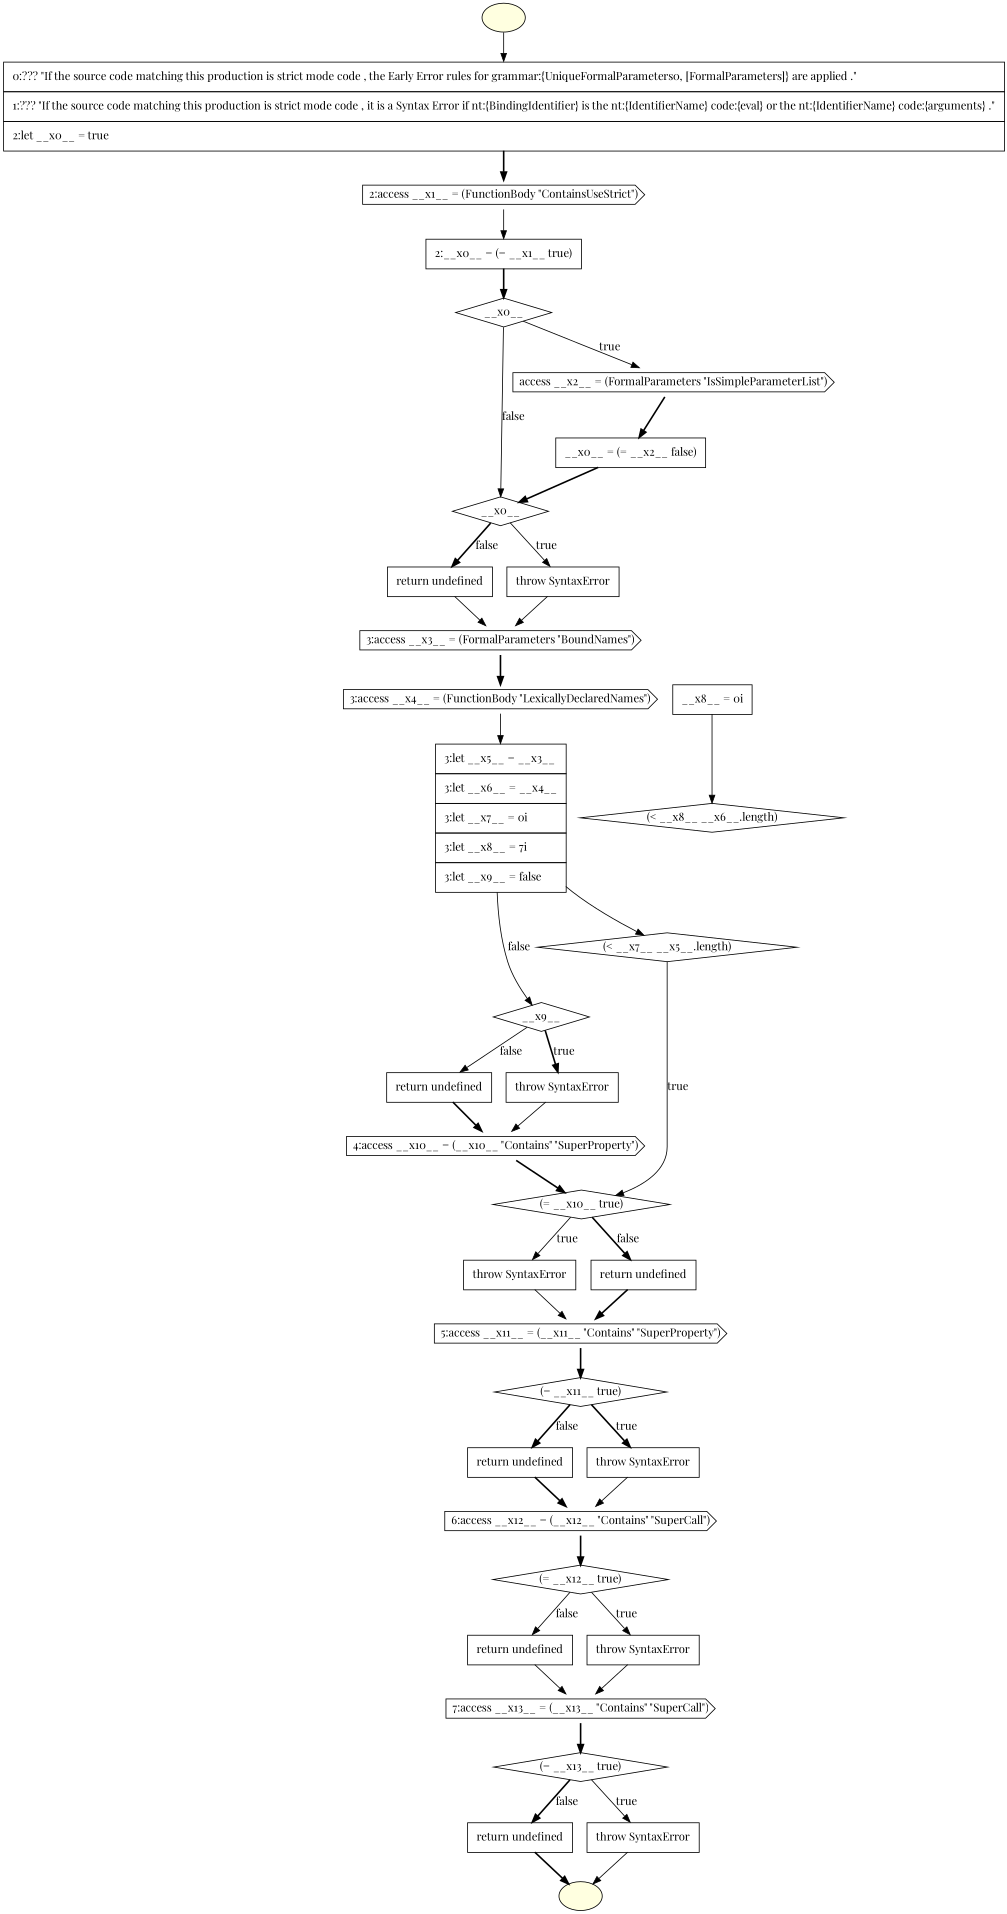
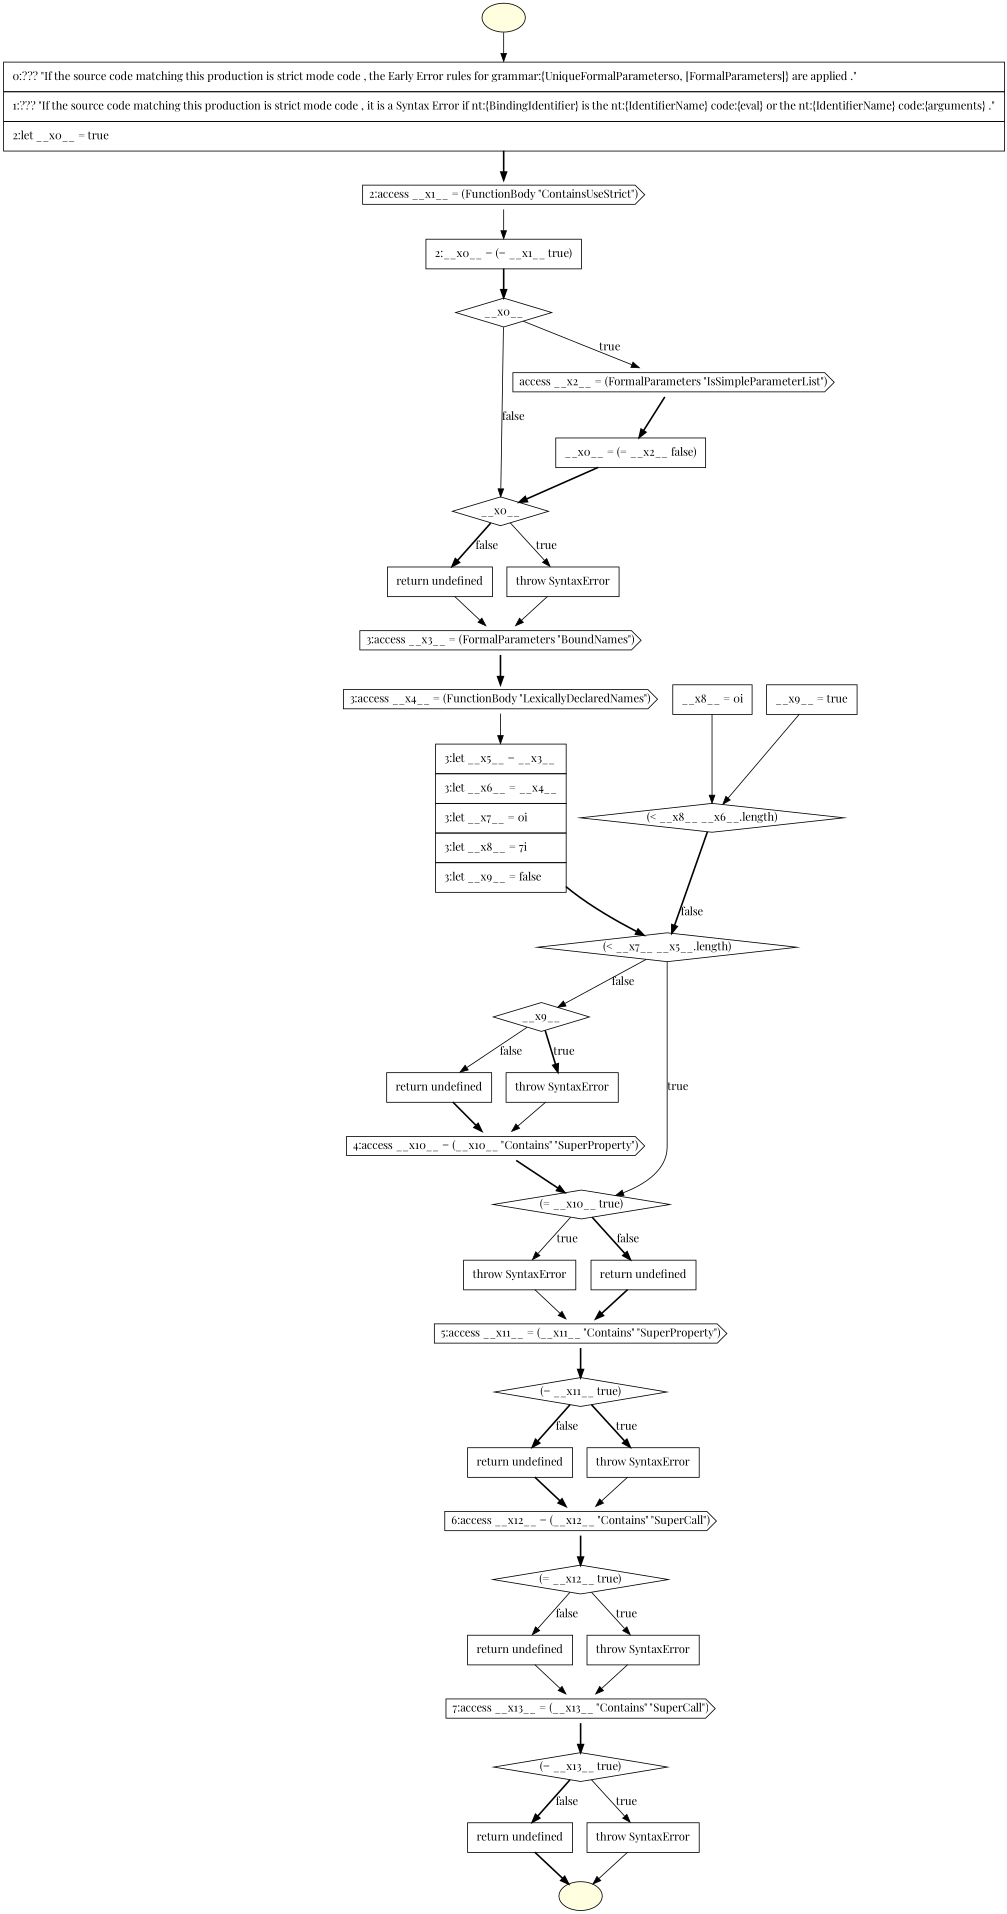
none -> (811, 699)
none -> (691, 879)
(600, 911) -> (600, 911)
(504, 948) -> (605, 981)
